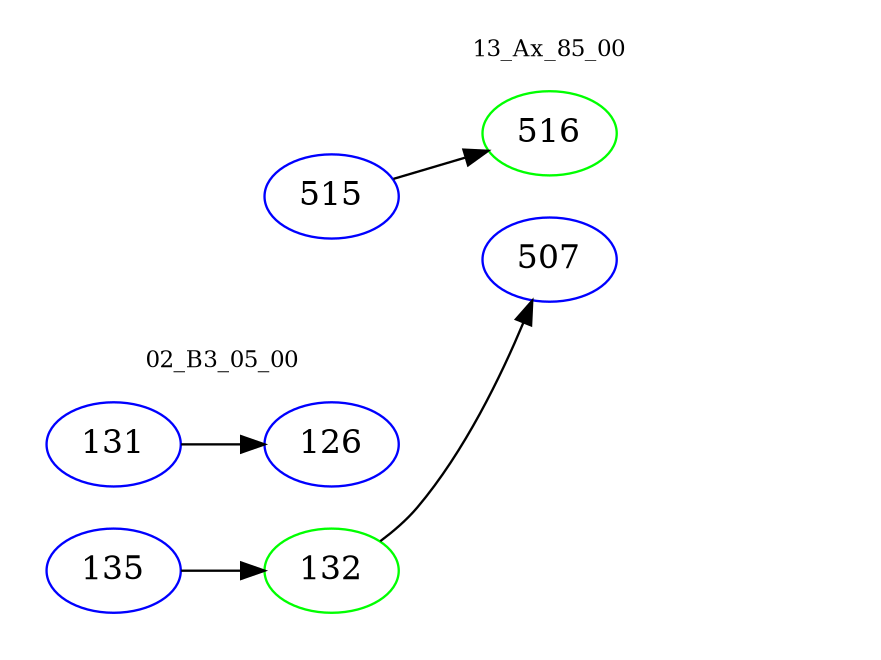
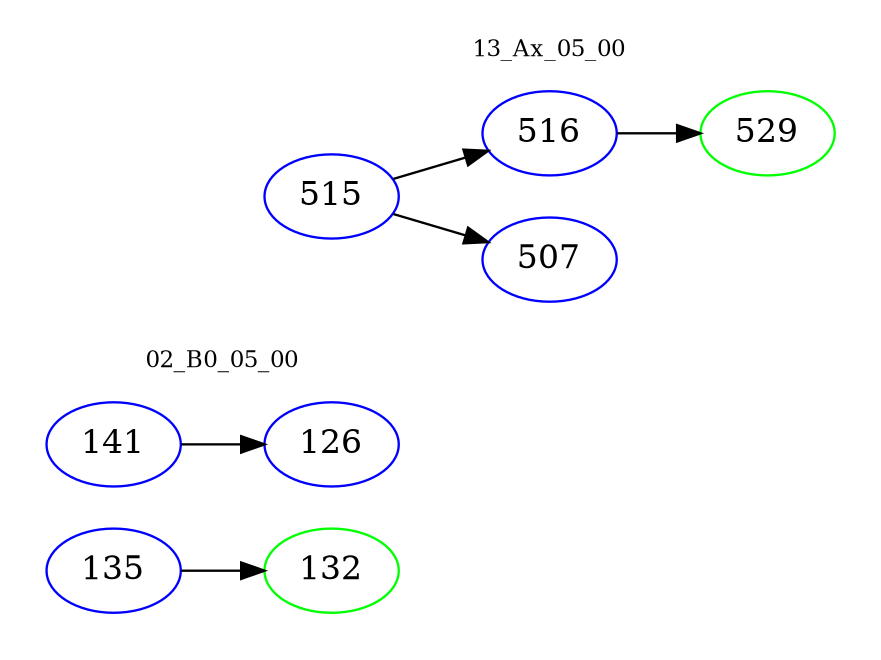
(550, 50) -> (550, 50)
(550, 133) -> (550, 133)
none -> (768, 133)
(223, 361) -> (223, 361)
(464, 441) -> (429, 225)
(114, 444) -> (114, 444)
